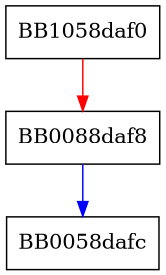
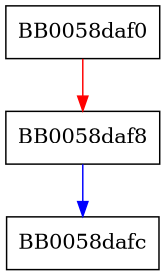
(83, 32) -> (83, 32)
(83, 138) -> (83, 138)
